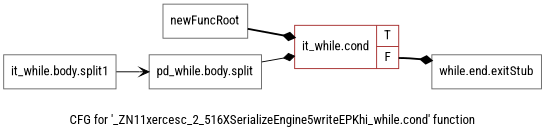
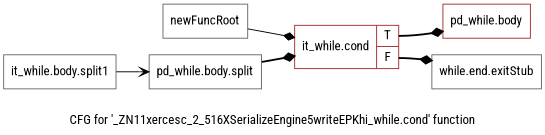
none -> (487, 21)
(266, 32) -> (266, 32)
(273, 60) -> (273, 60)
